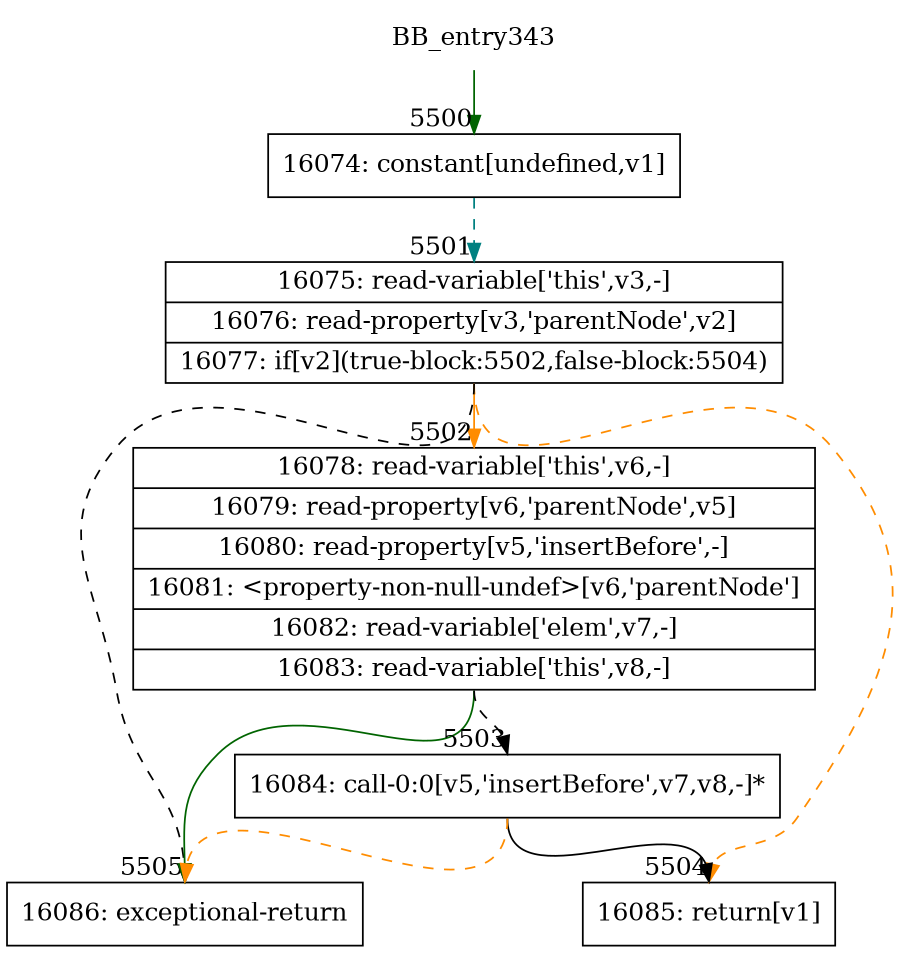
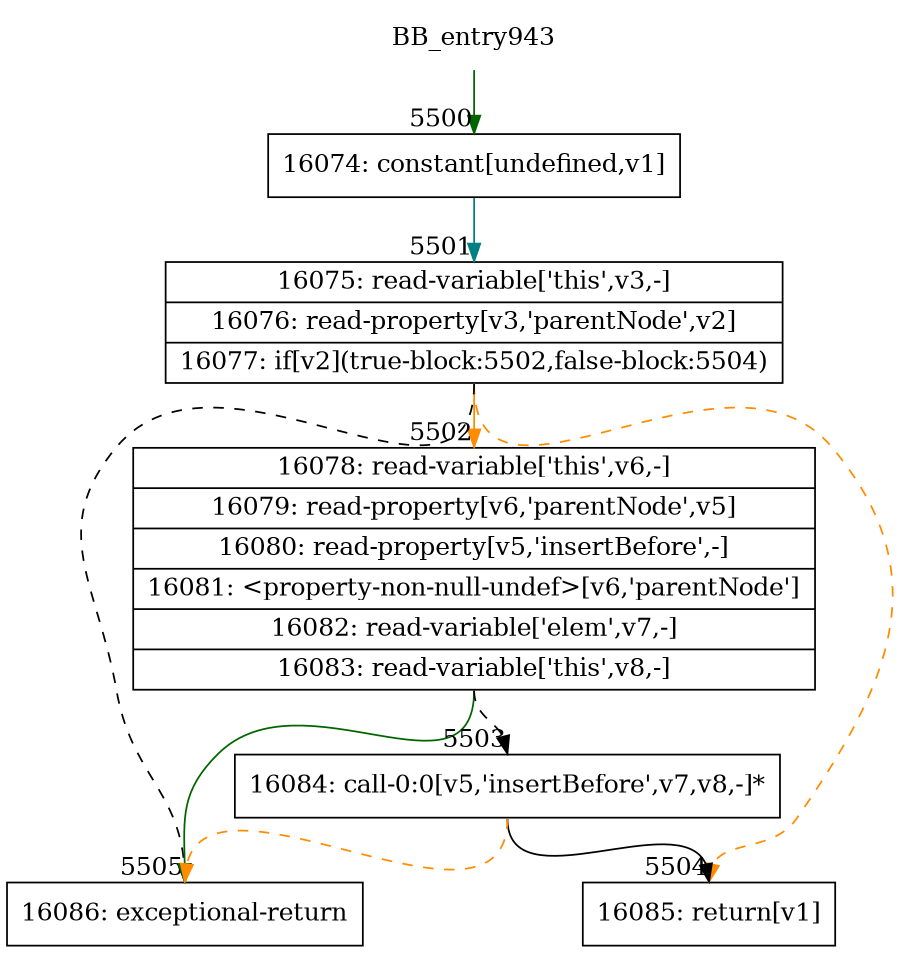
(474, 39) -> (474, 39)
(474, 221) -> (474, 221)
